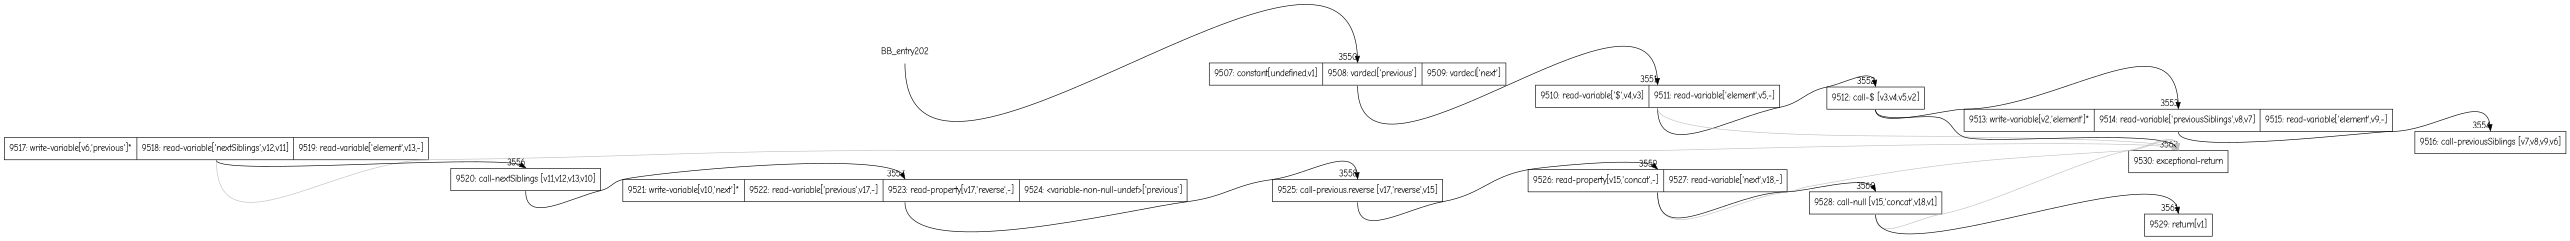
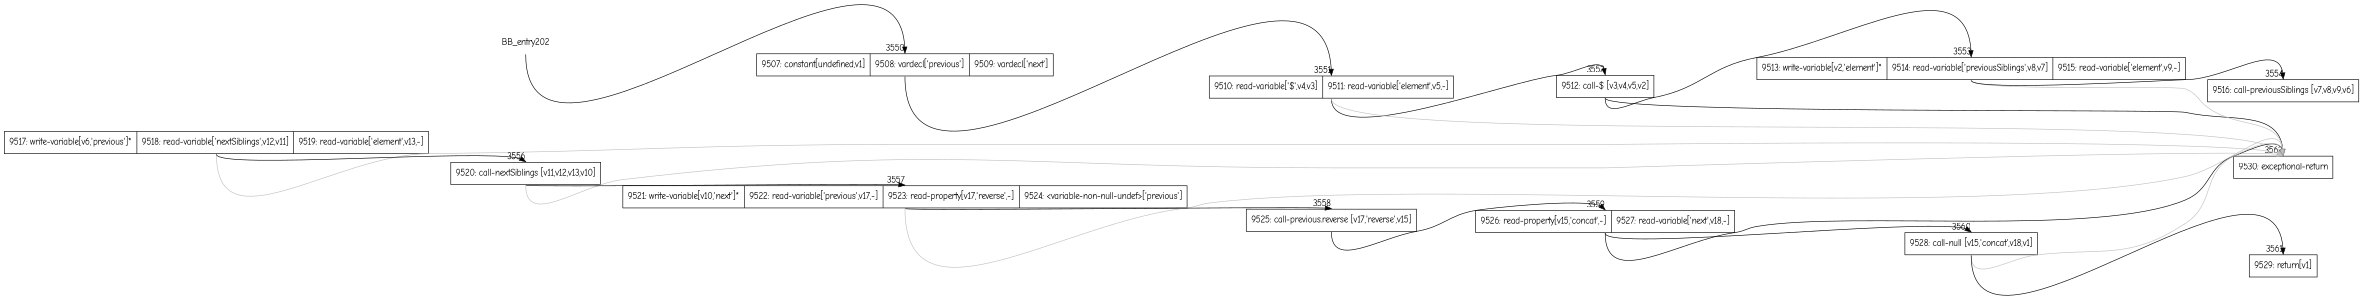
none -> (2138, 87)
none -> (1393, 168)
(1908, 170) -> (1945, 221)
none -> (1578, 195)
